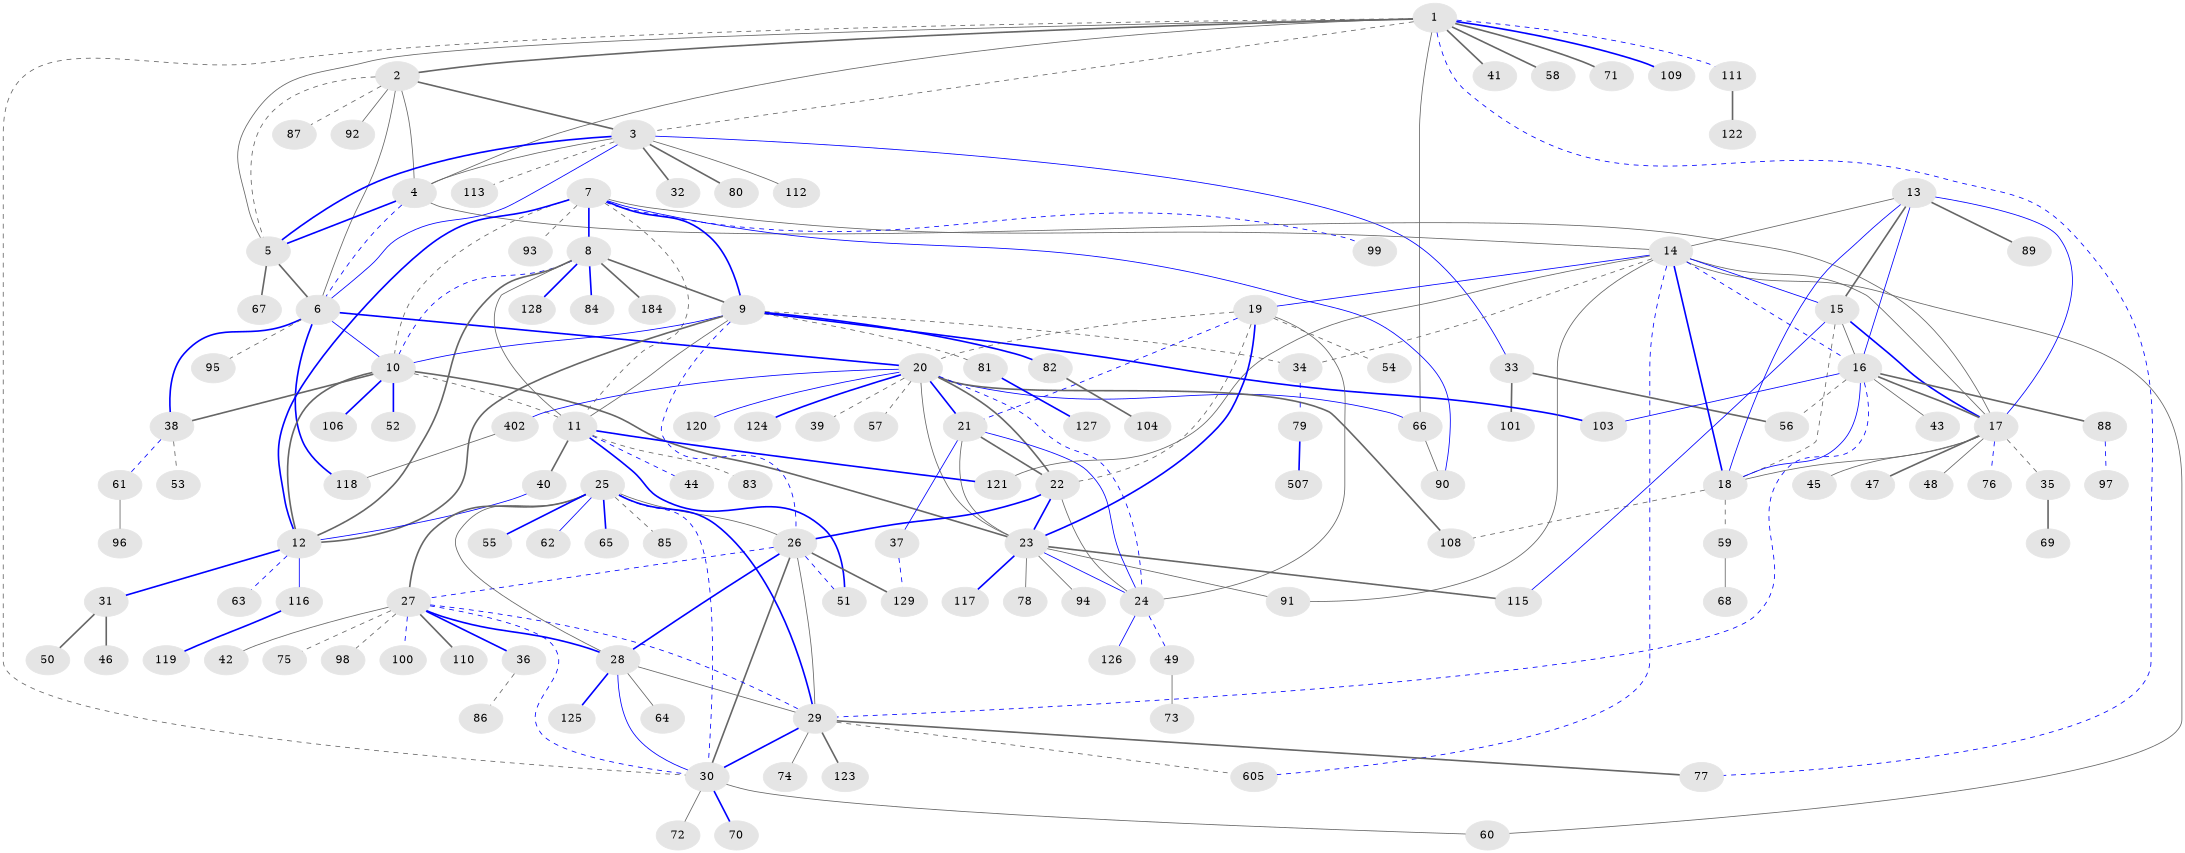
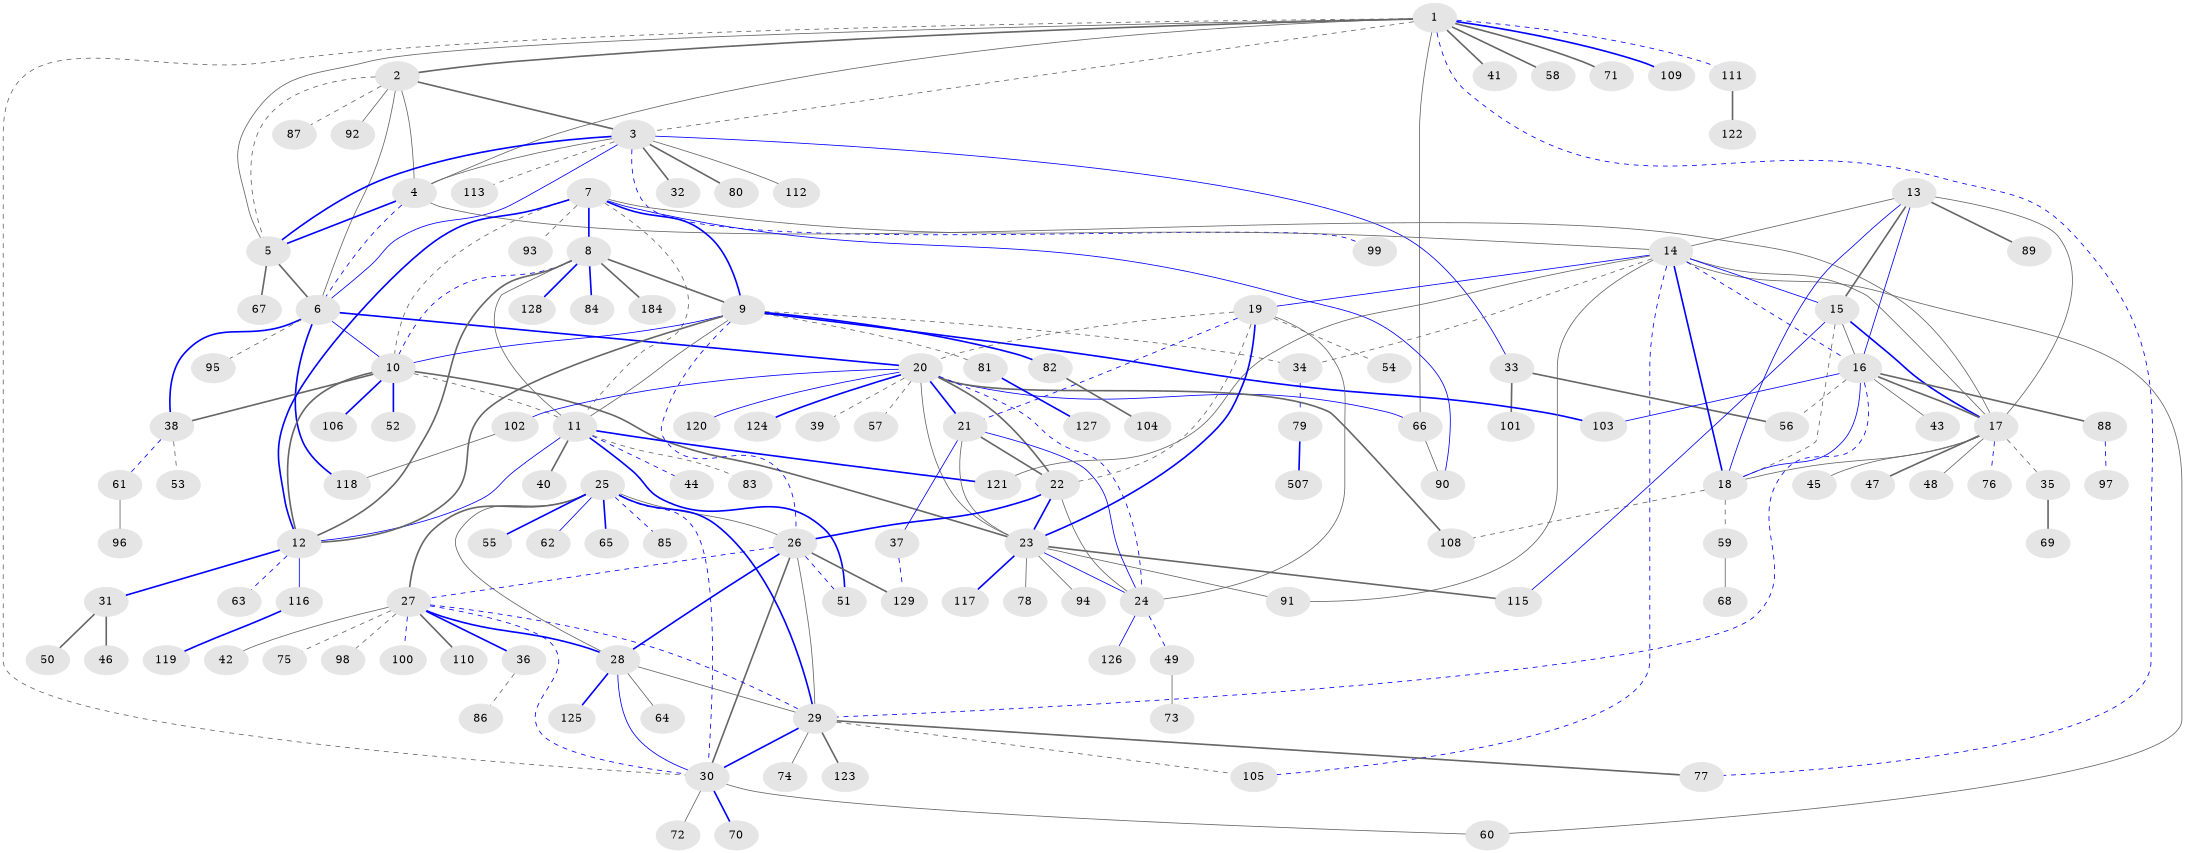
(982, 222) -> (971, 235)
(2071, 267) -> (2071, 267)
(515, 427) -> (515, 427)
(634, 514) -> (634, 514)
(430, 520) -> (445, 514)
(1254, 777) -> (1254, 777)
